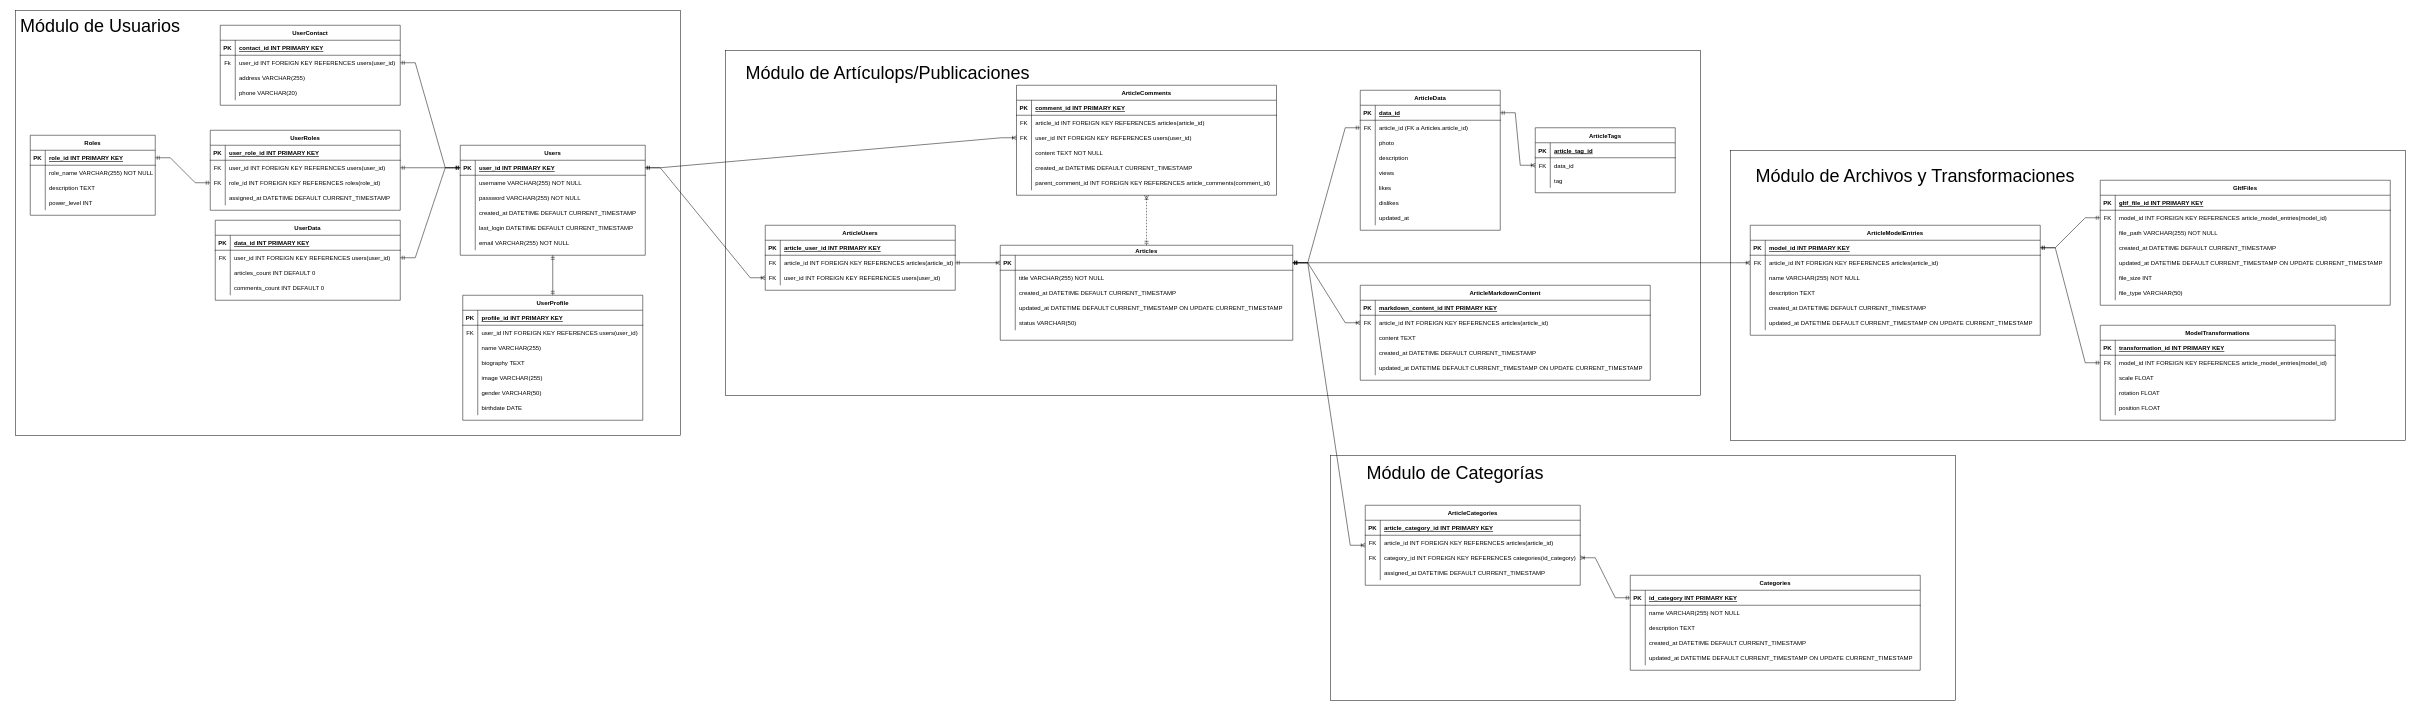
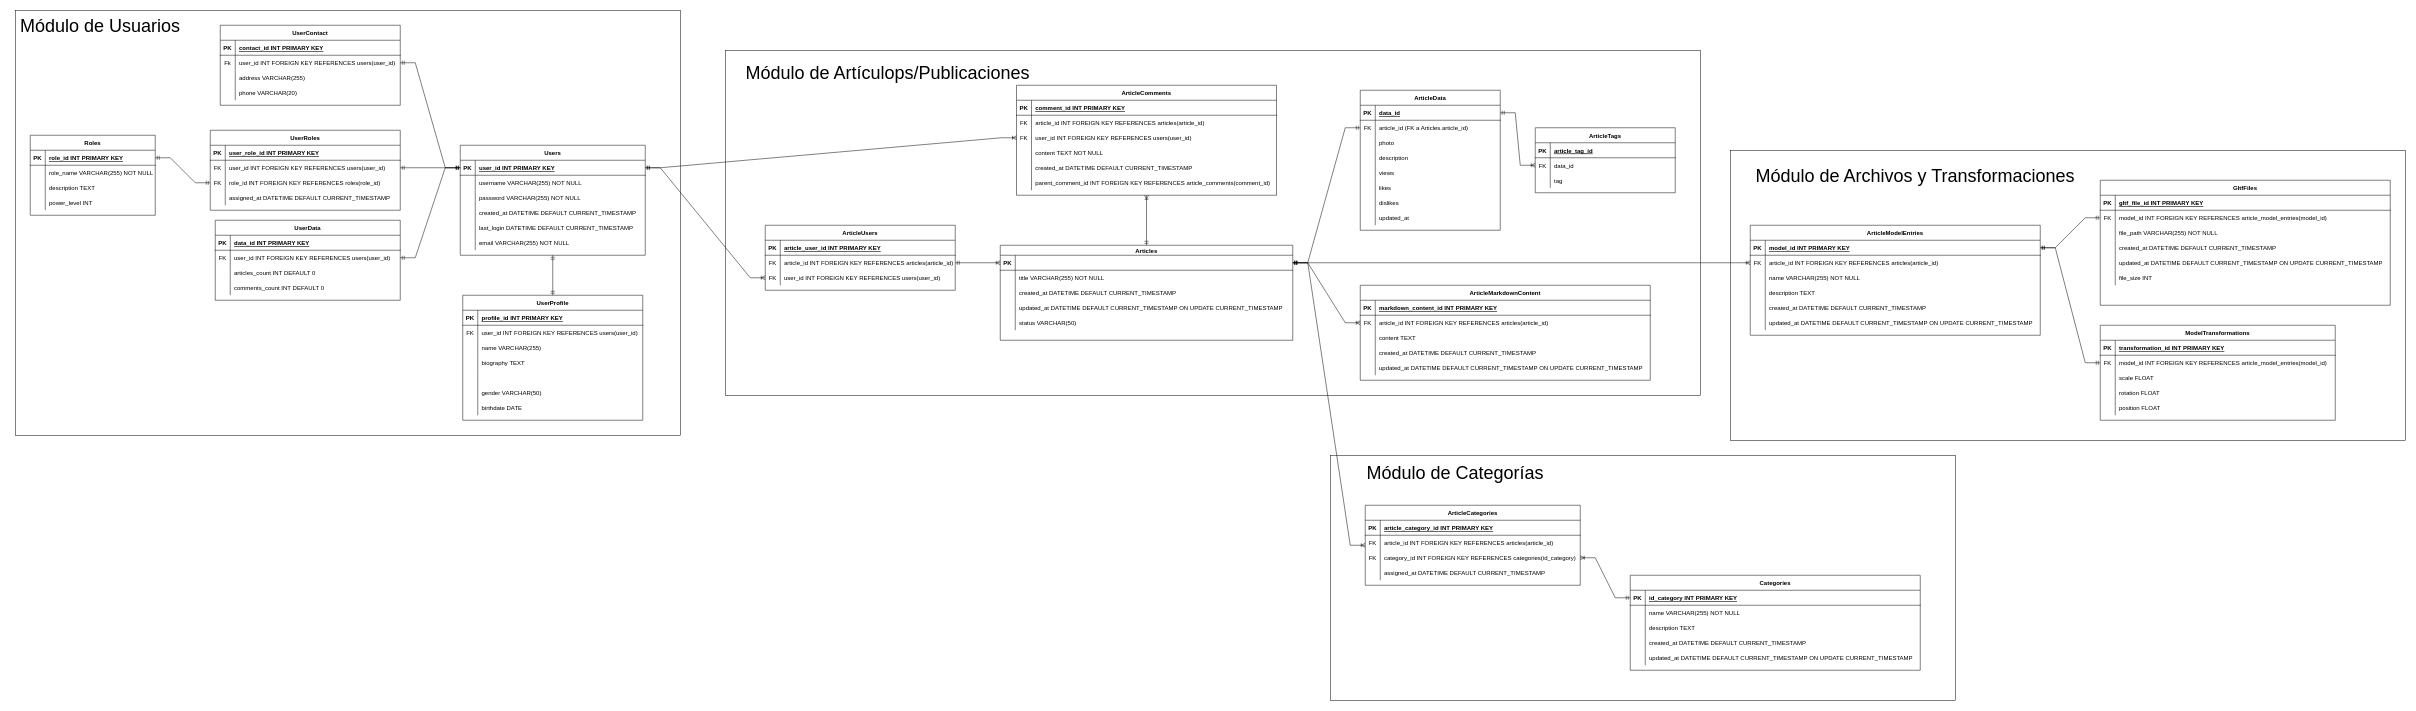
(1147, 221) -> (1147, 221)
(2253, 293) -> none
(560, 378) -> none
